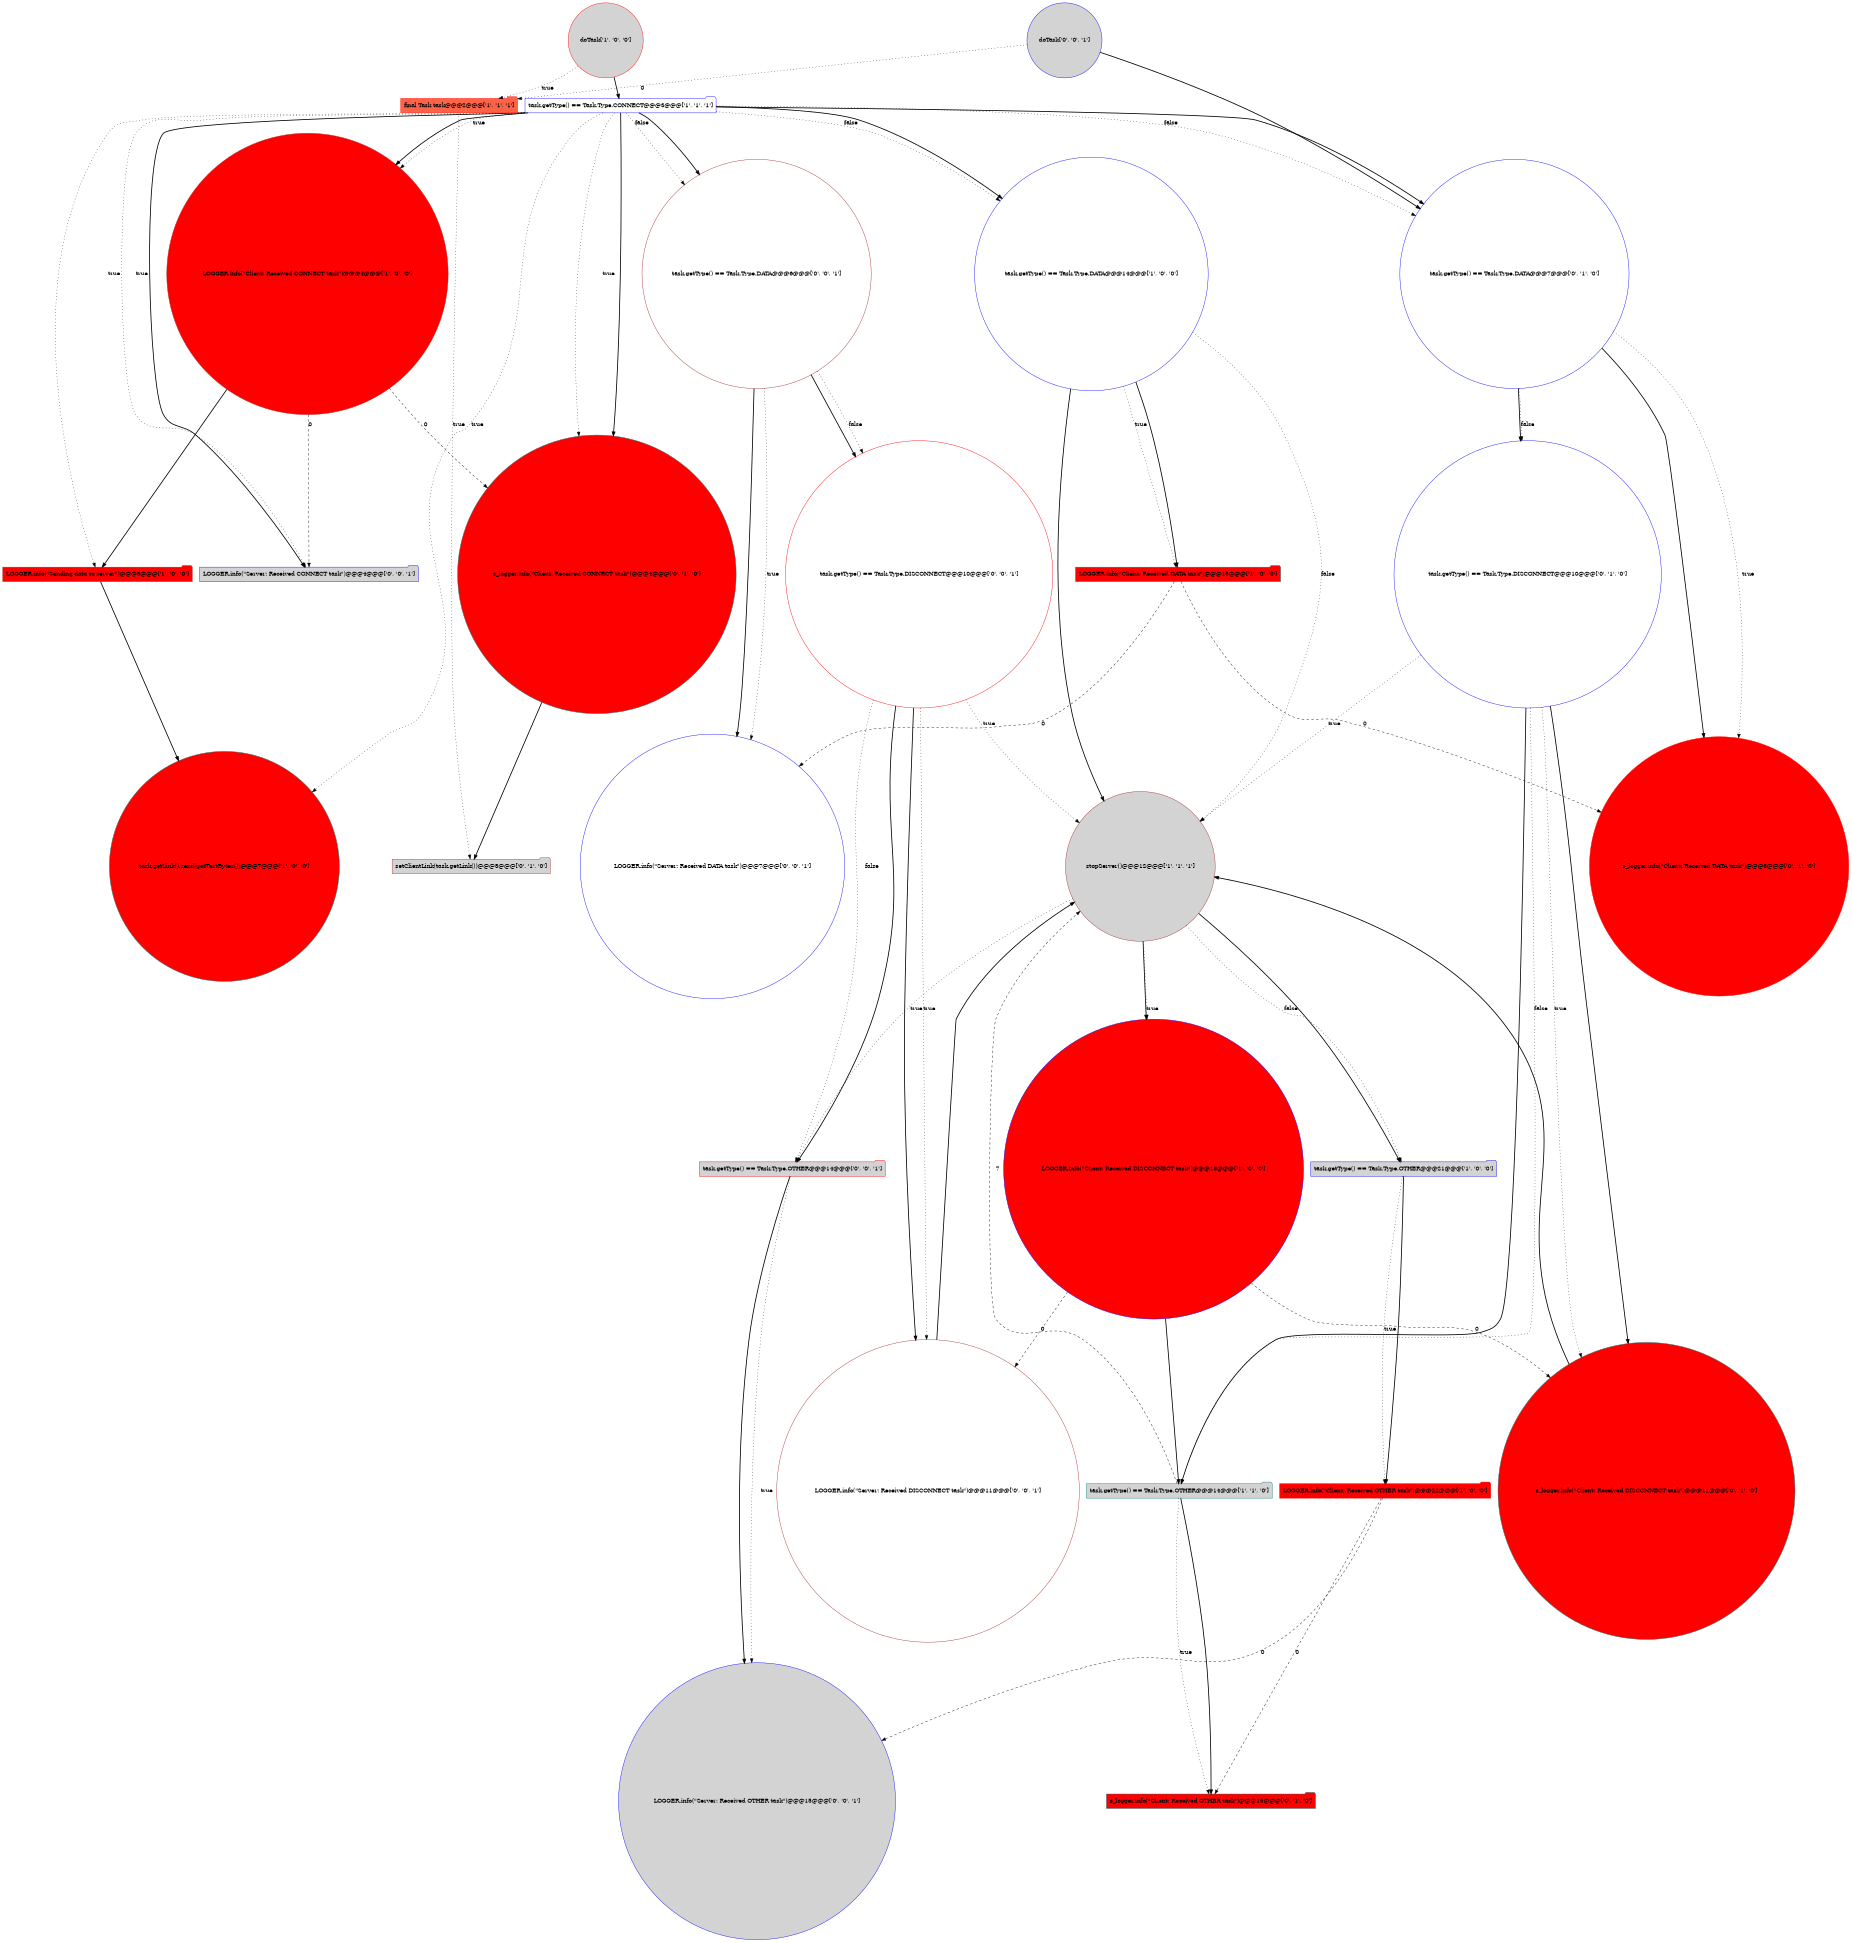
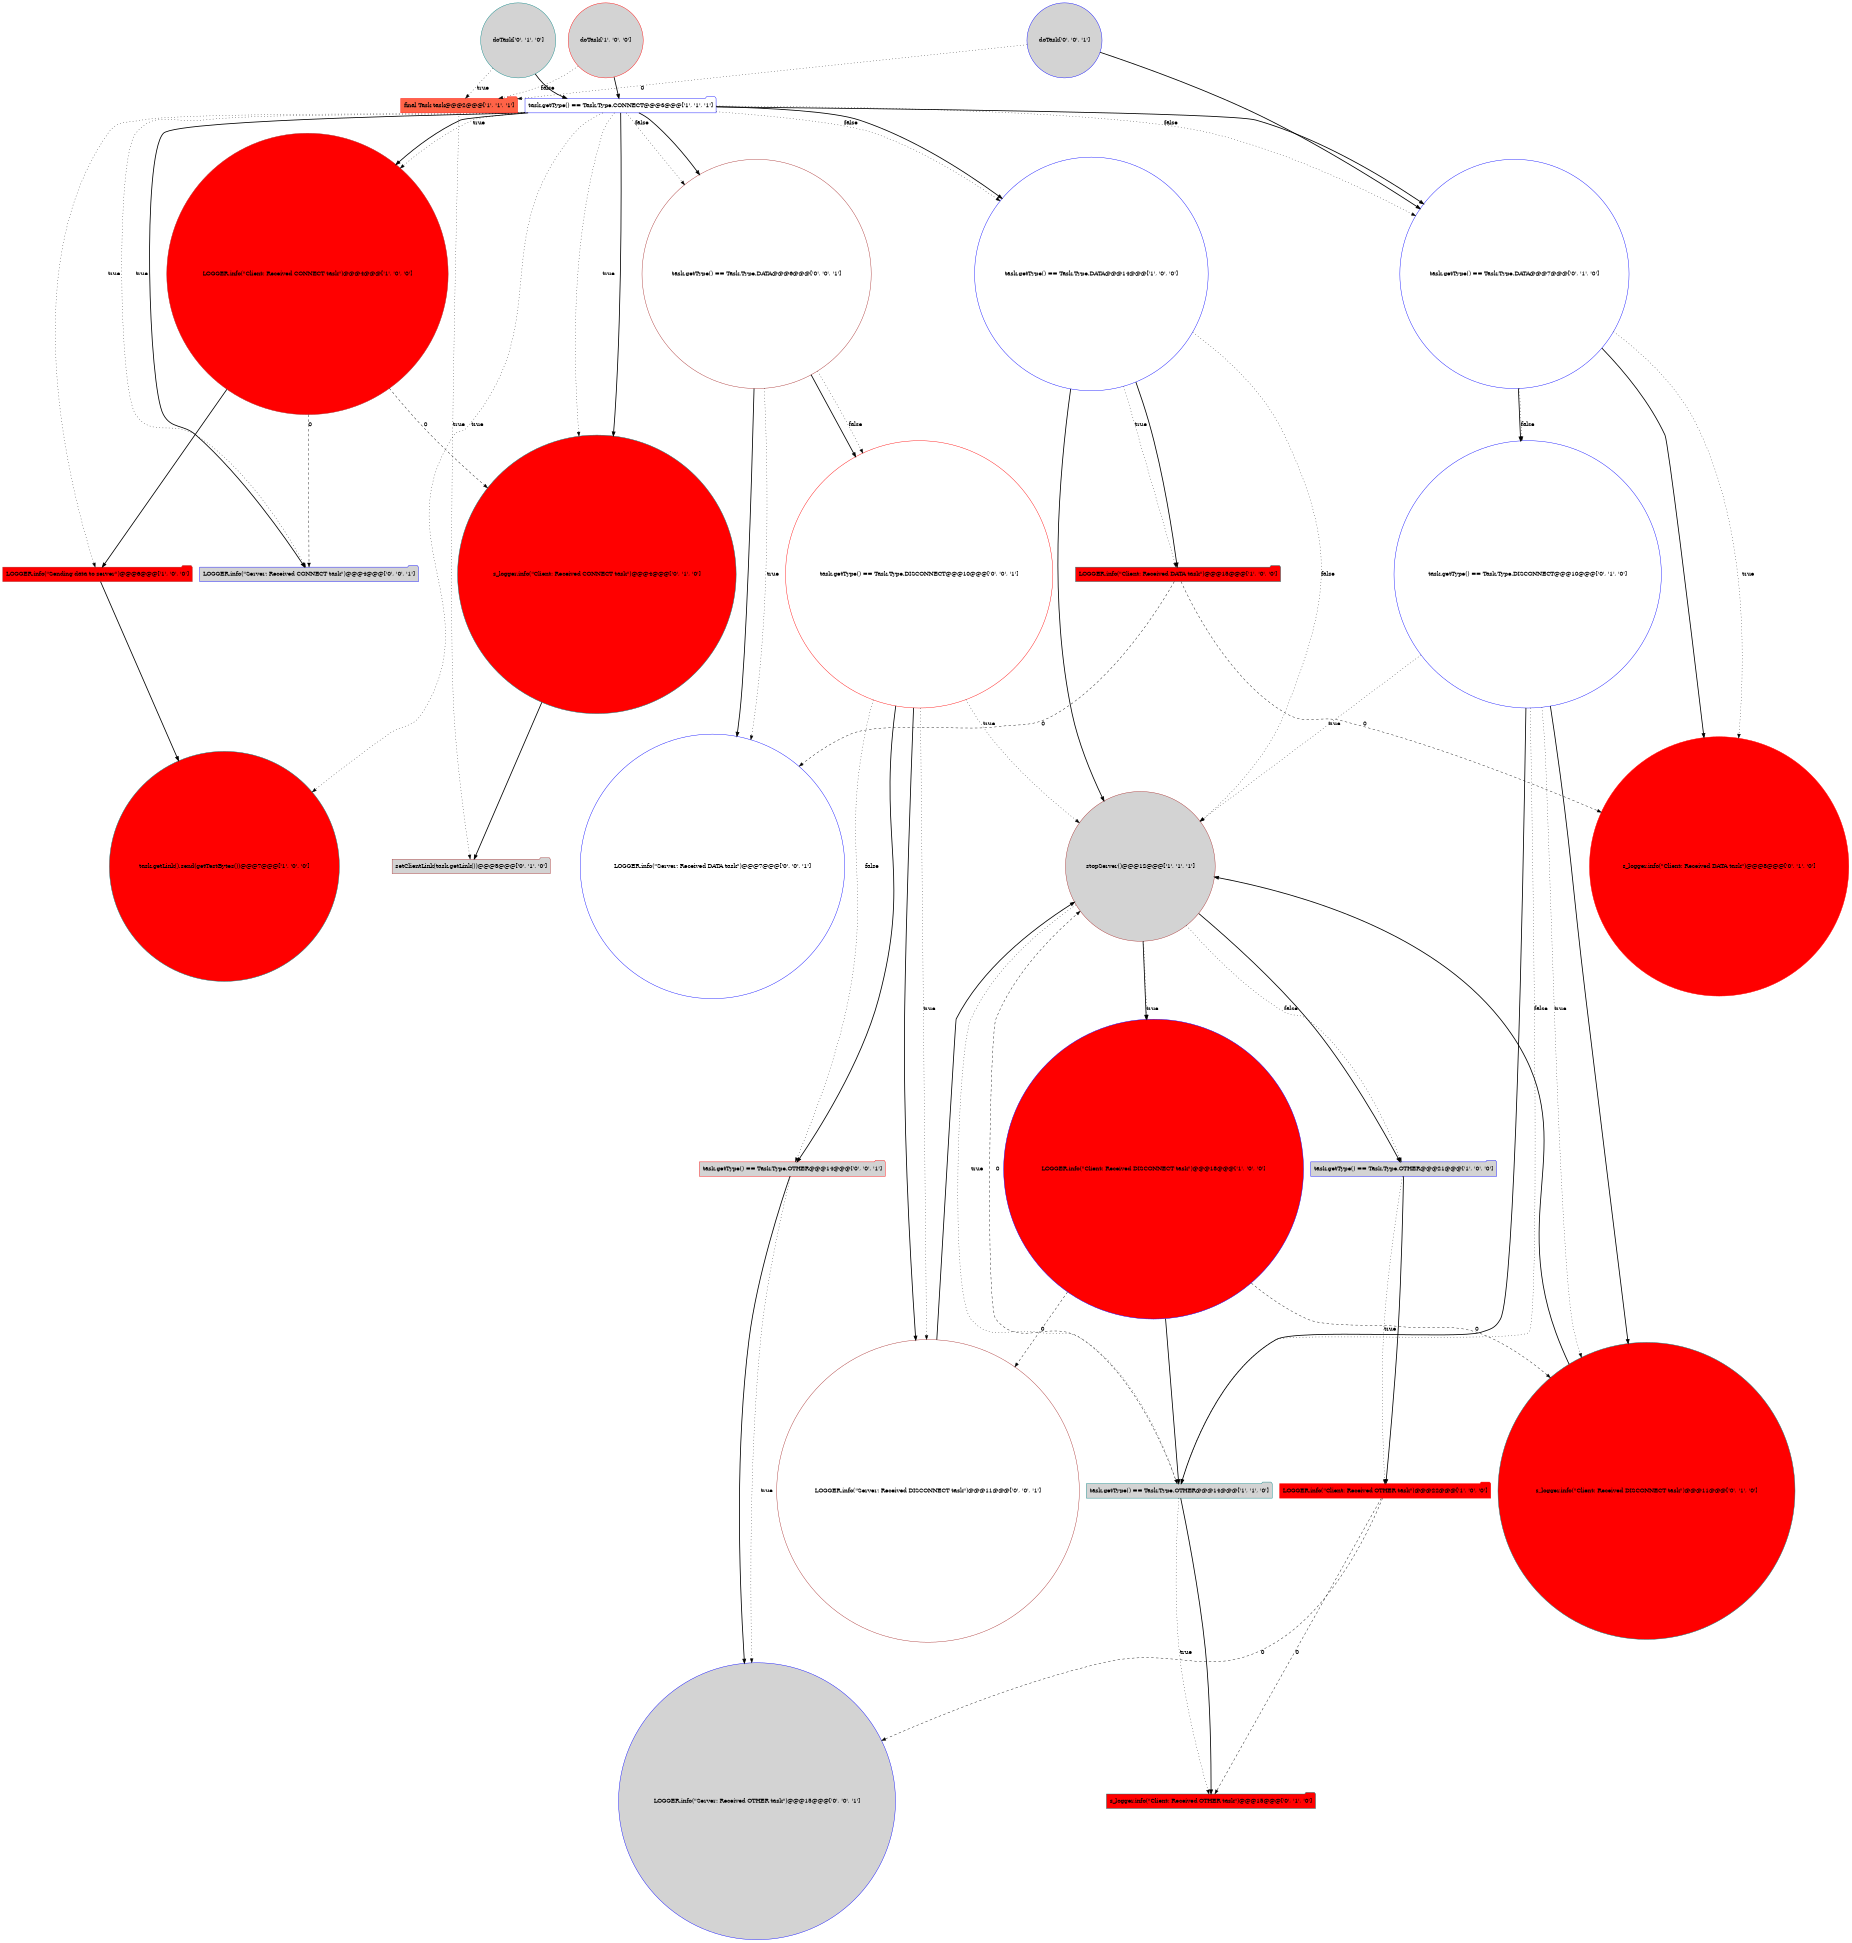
none -> (518, 40)
(548, 88) -> (548, 88)
(912, 1004) -> (959, 1235)
(998, 1169) -> (998, 1169)
